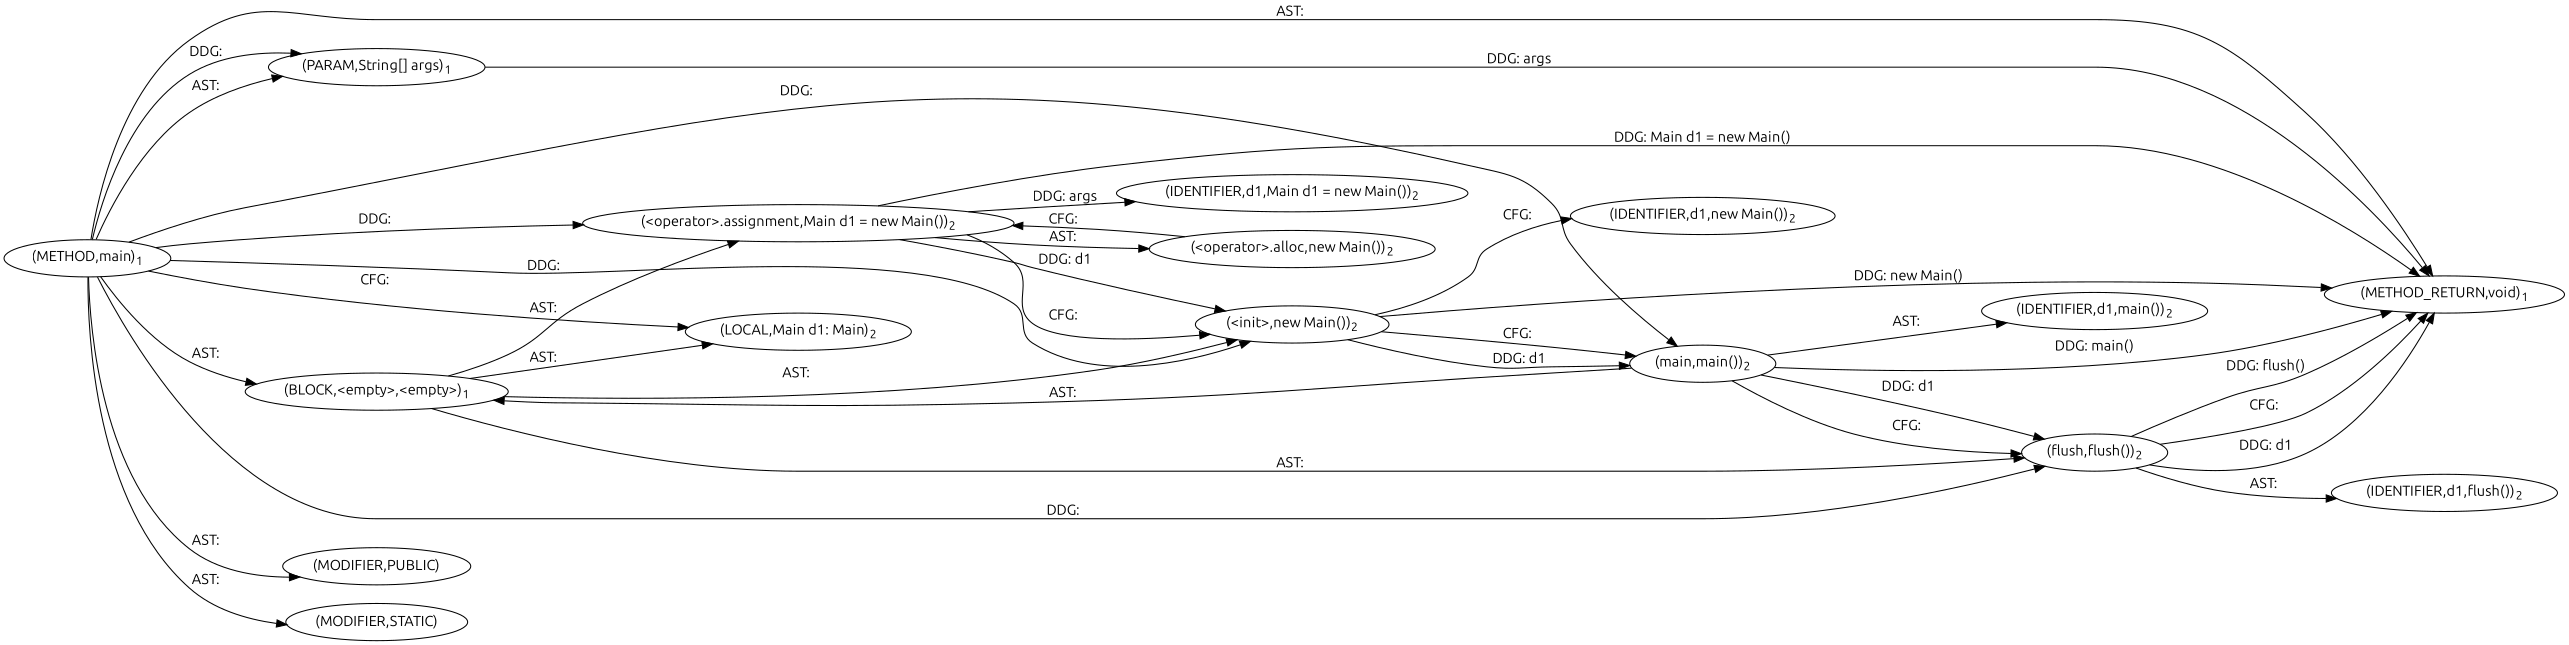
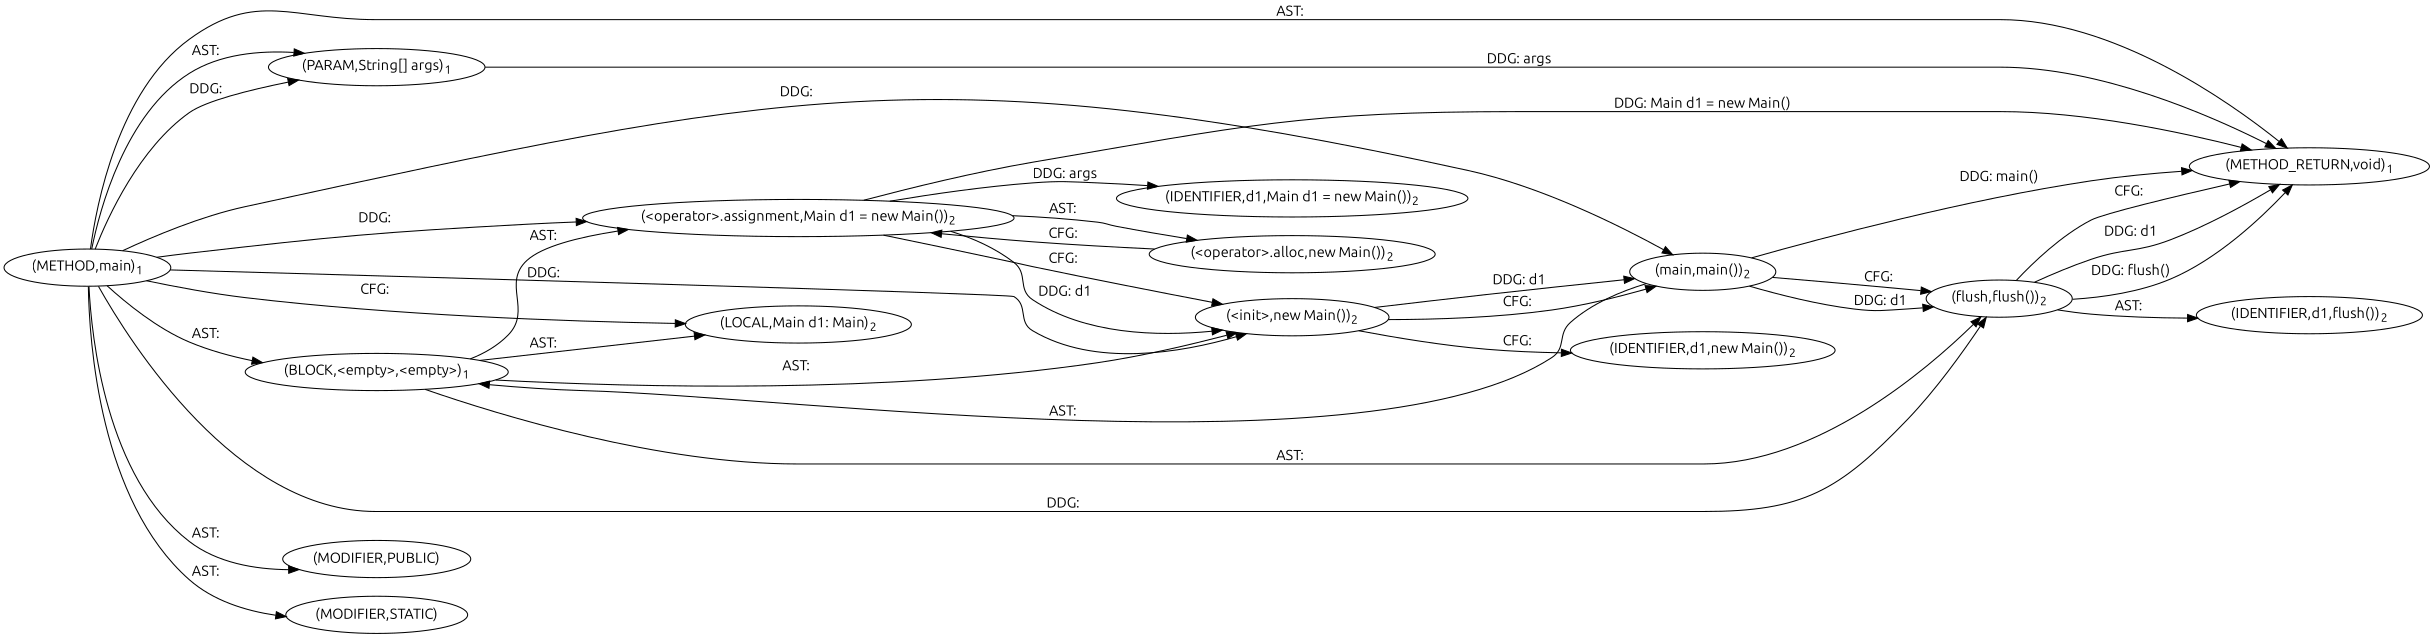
(1850, 287) -> none
(2095, 311) -> none
